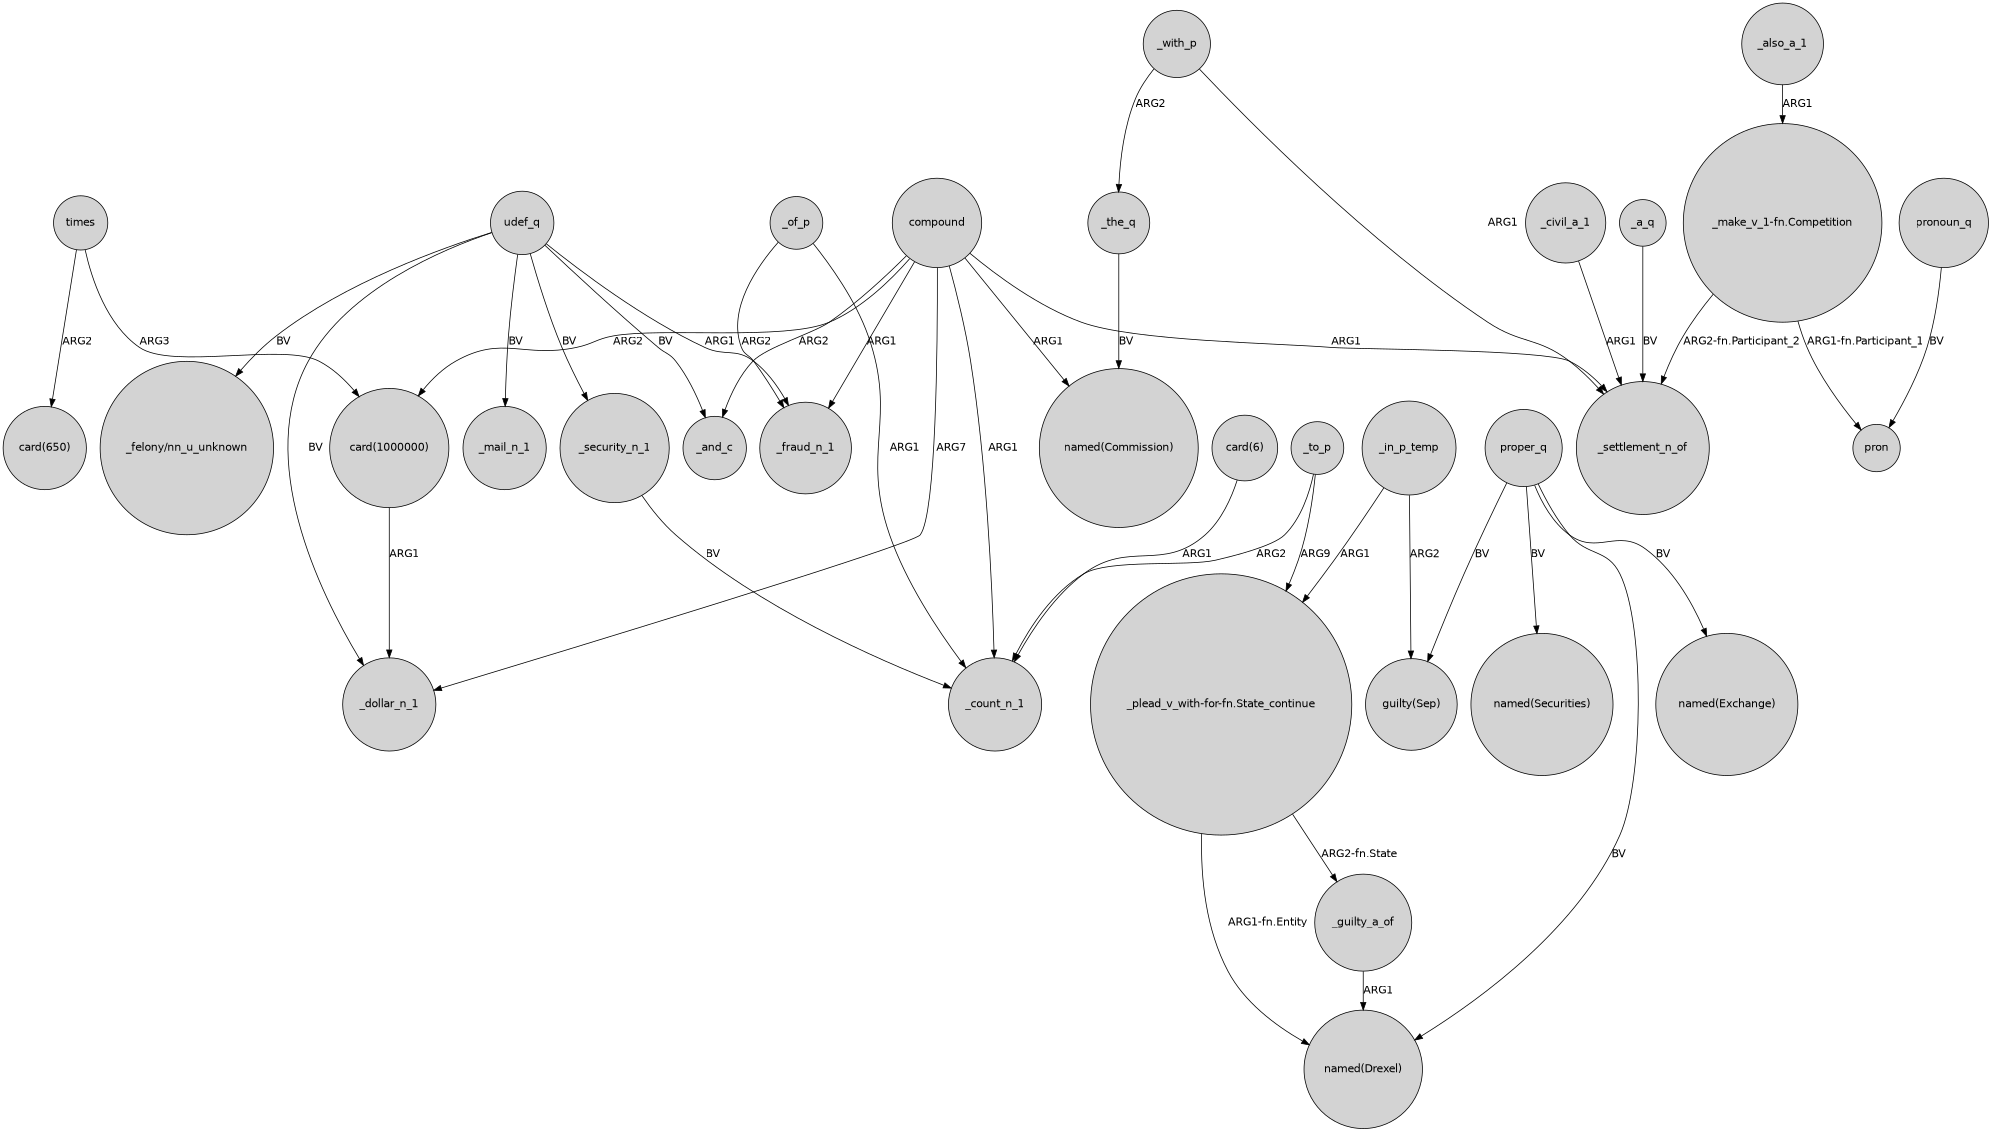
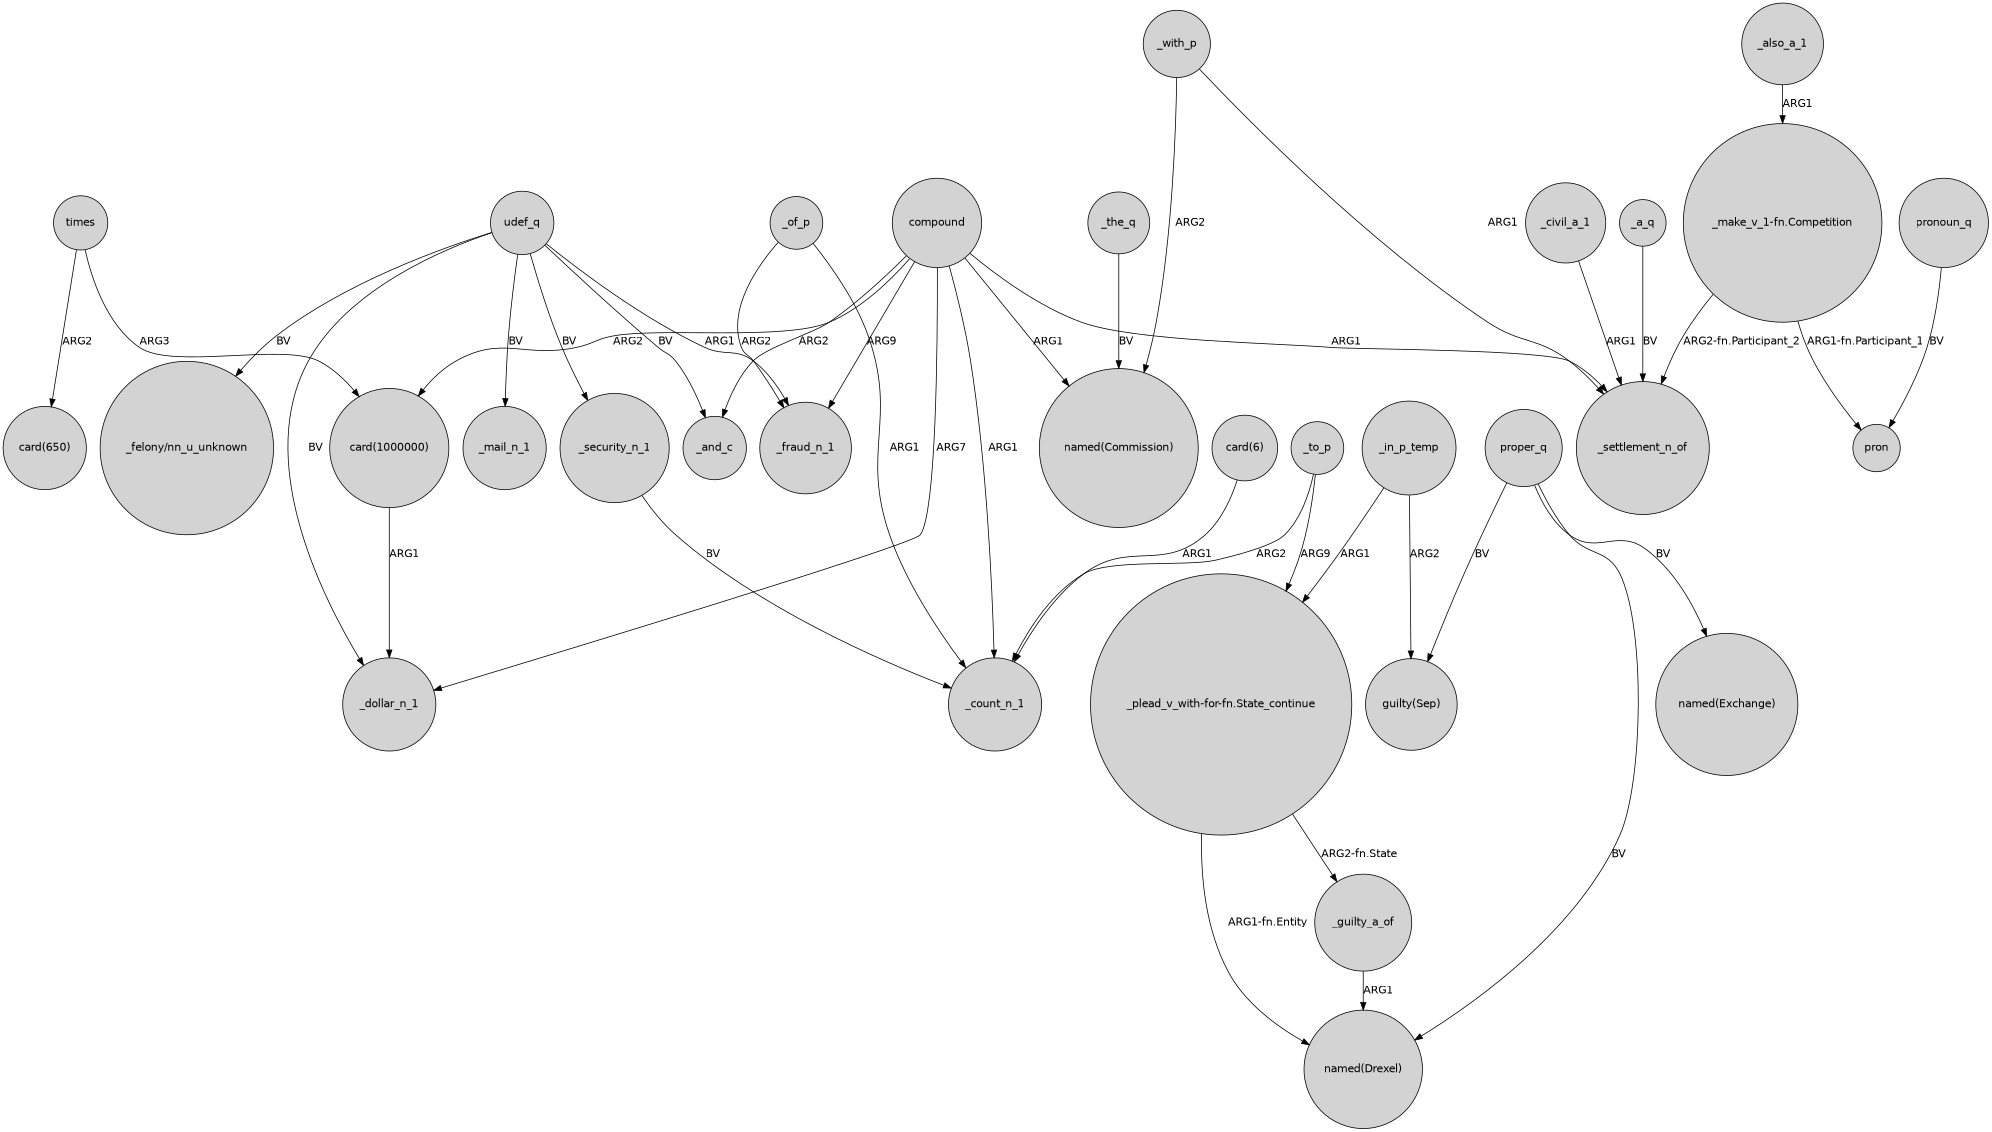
(1127, 124) -> (1169, 222)
(882, 342) -> (882, 342)
(1542, 704) -> none
